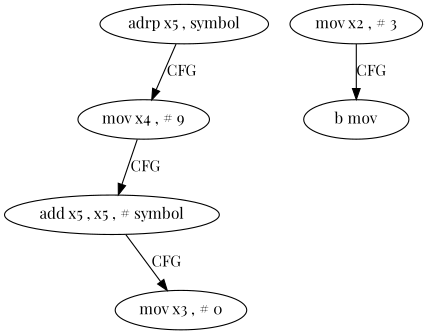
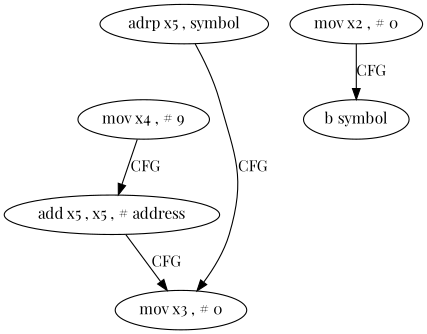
(356, 24) -> (356, 24)
(166, 67) -> (236, 163)
(356, 119) -> (356, 119)
(112, 215) -> (112, 215)
